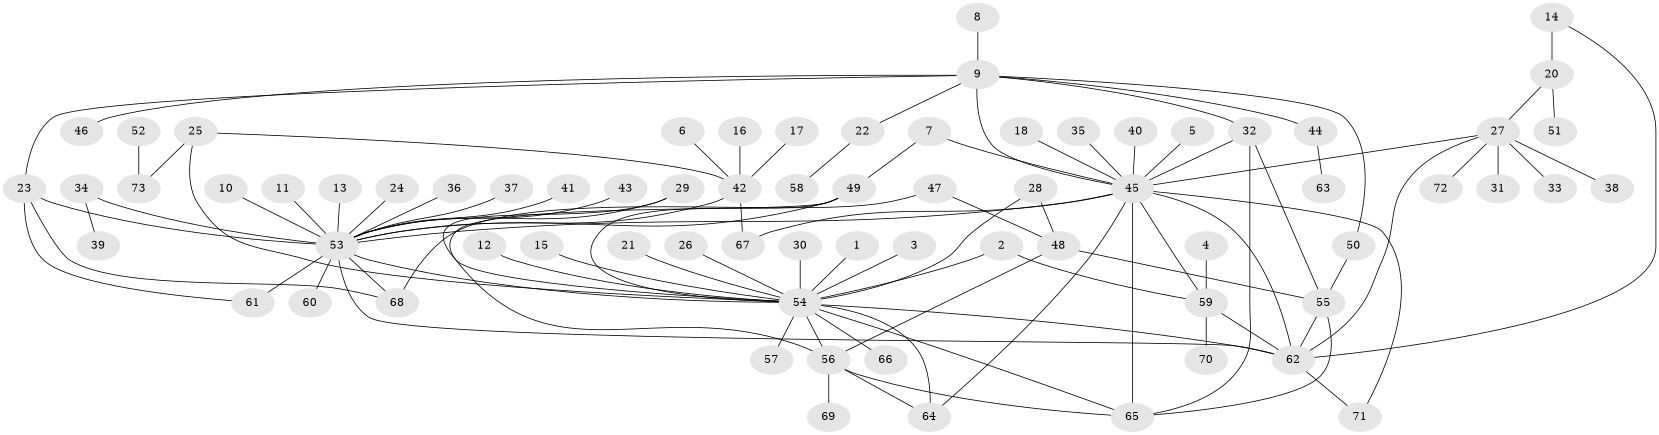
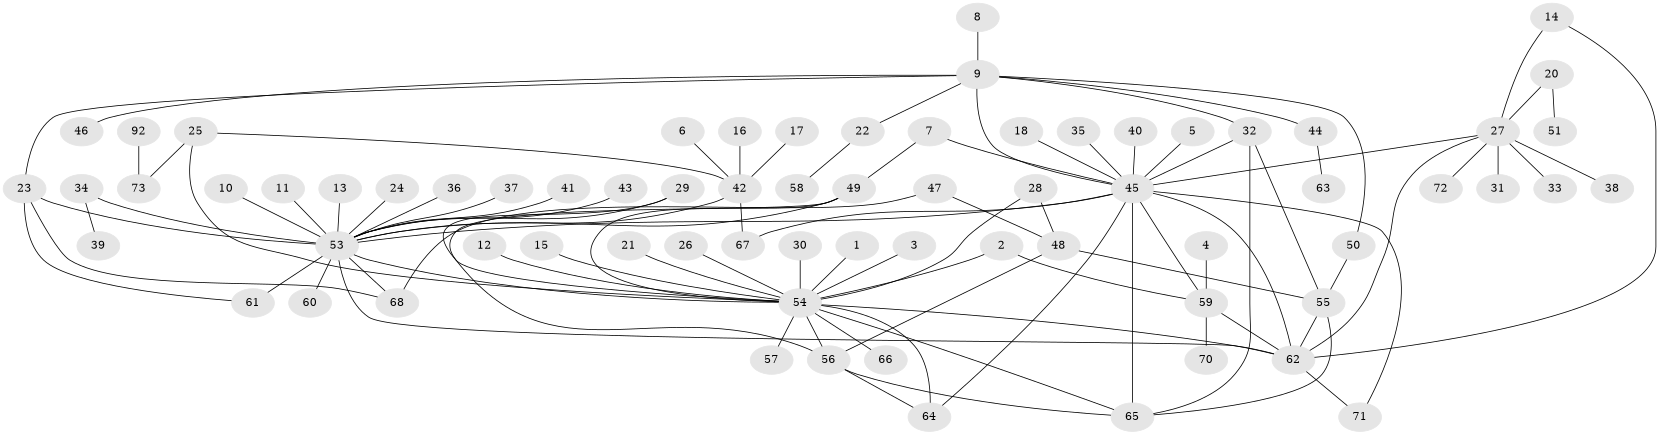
(1552, 46) -> (1518, 72)
(139, 132) -> (139, 132)
(829, 417) -> none
